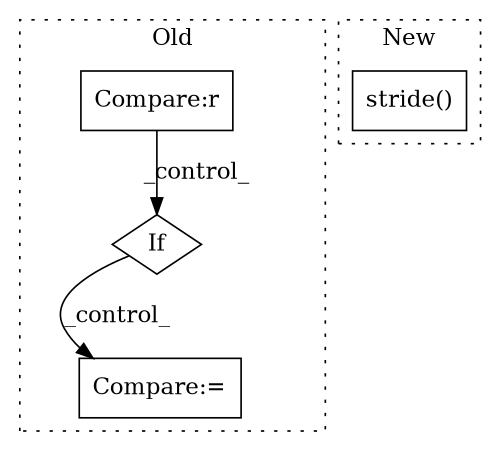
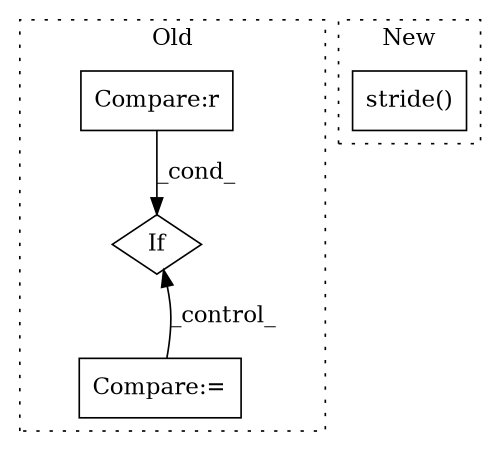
(197, 173) -> (197, 173)
(72, 290) -> (171, 322)
